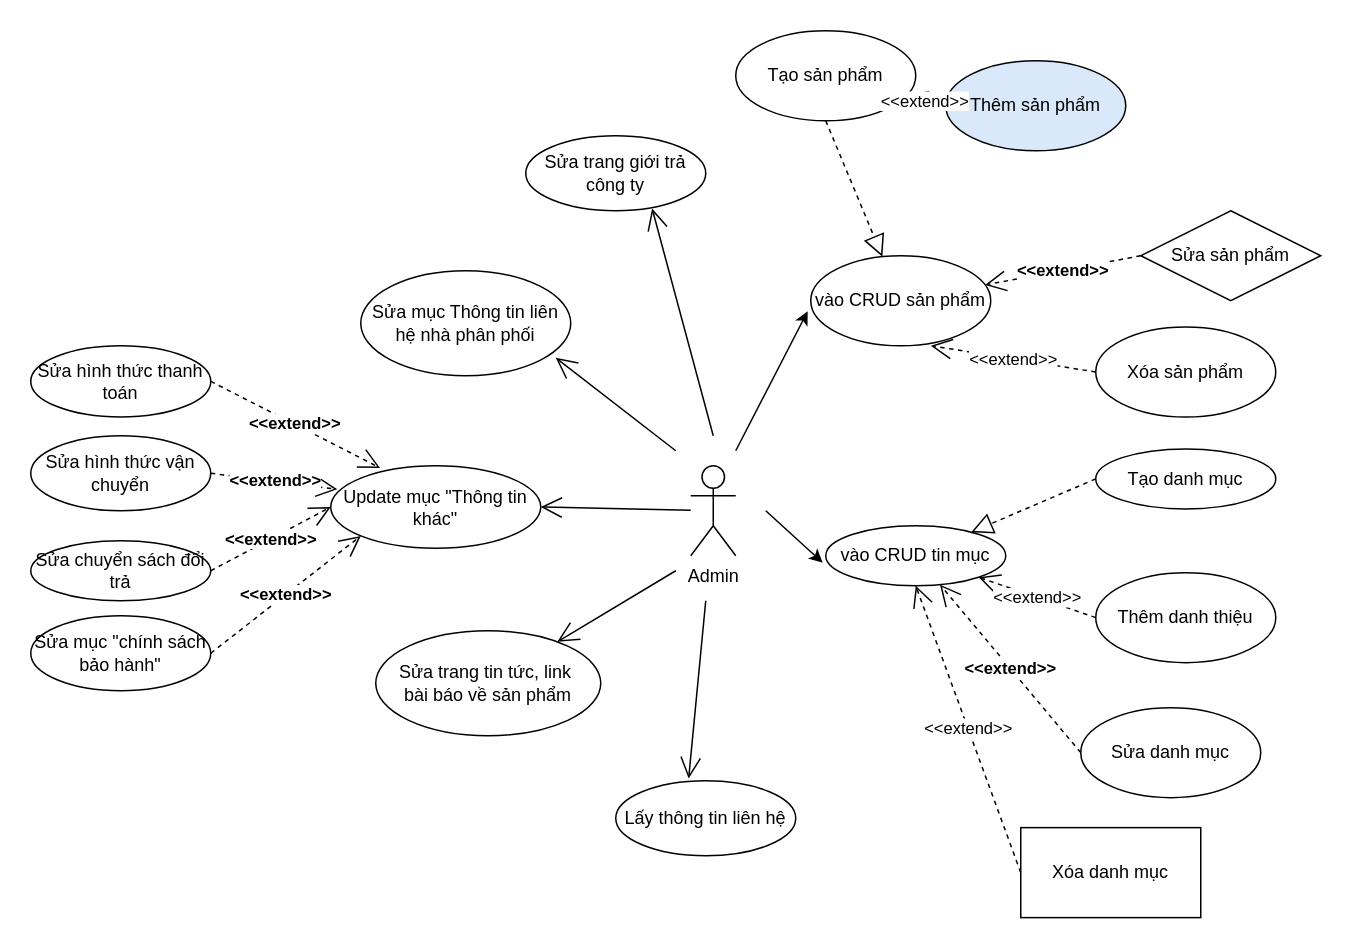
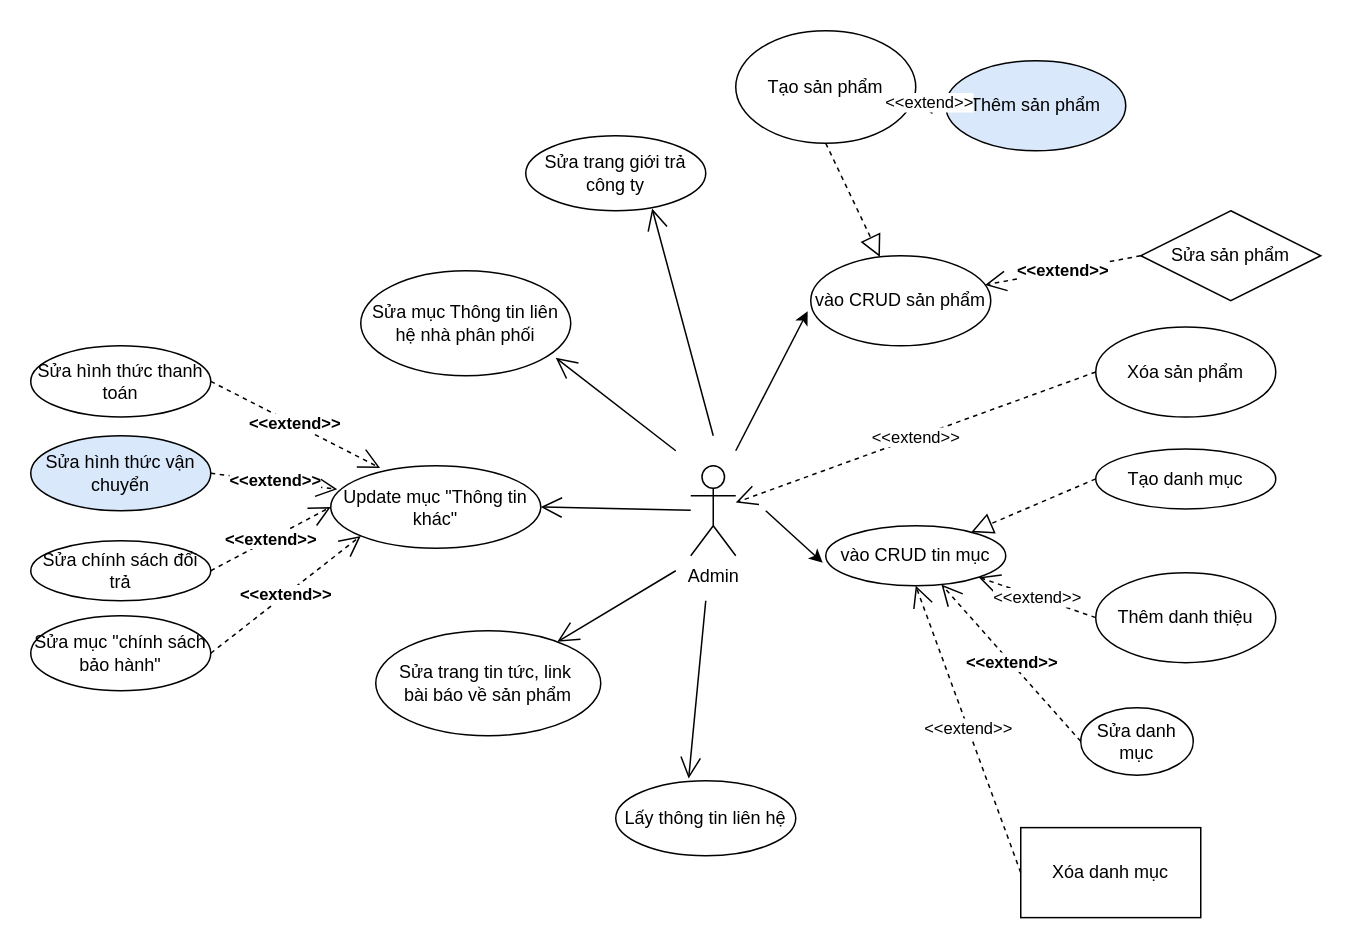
(826, 76) -> (826, 87)
(992, 355) -> (918, 437)
(121, 473) -> (121, 473)
(121, 571) -> (121, 571)
(1171, 753) -> (1137, 741)
